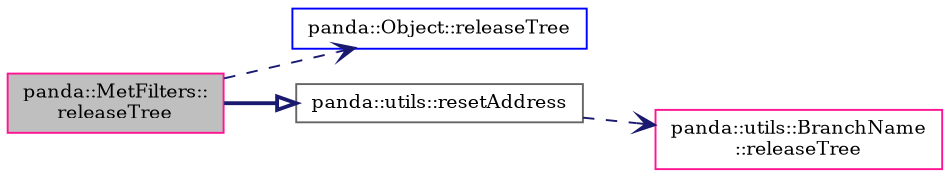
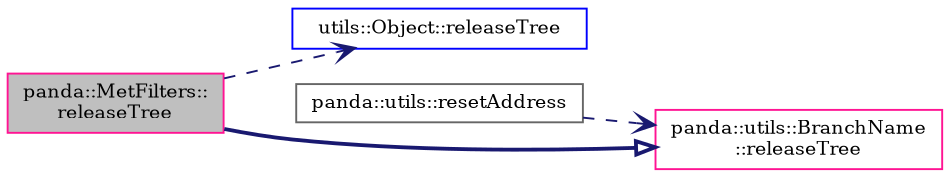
(440, 29) -> (440, 29)
(250, 103) -> (429, 148)
